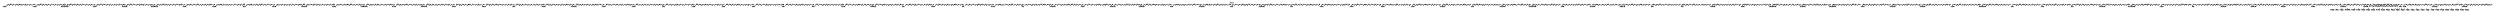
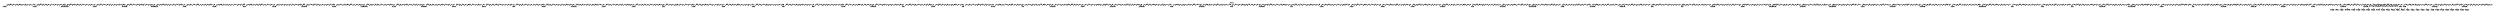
(424, 7) -> (424, 7)
